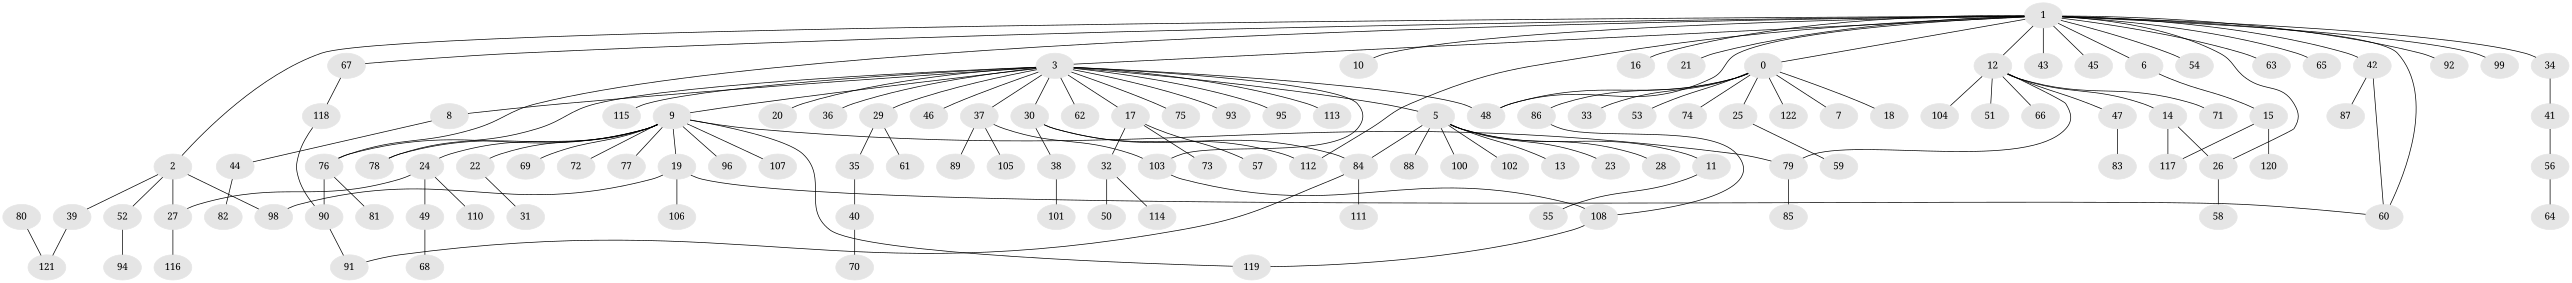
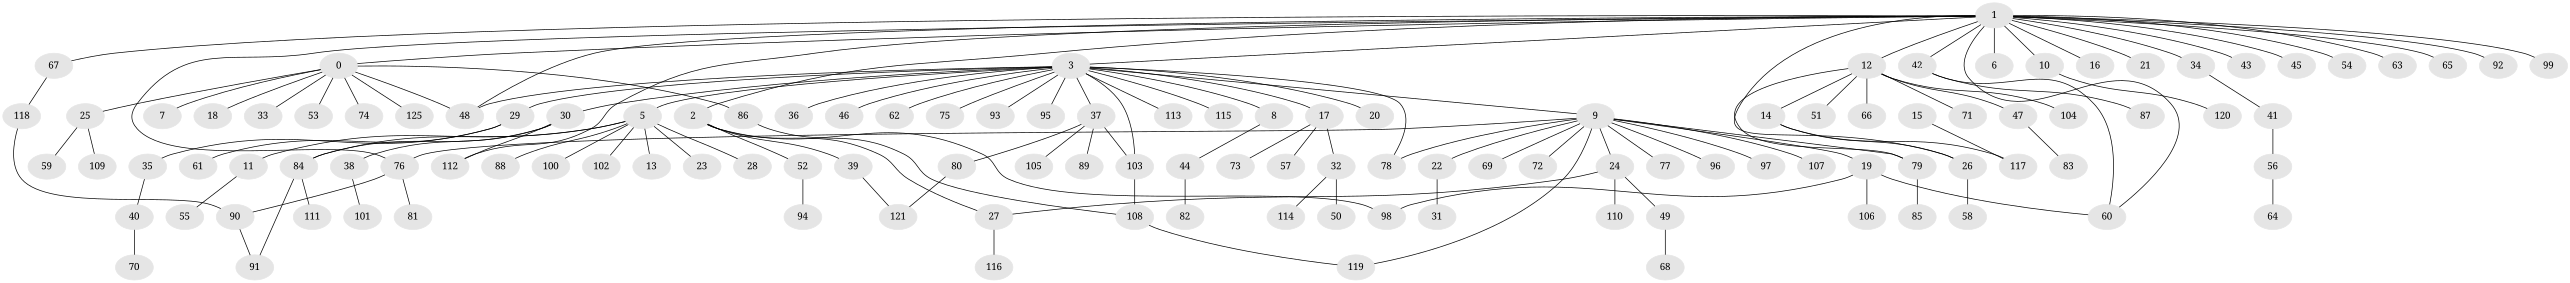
(2206, 91) -> none
(1788, 116) -> (414, 116)
(2269, 136) -> (2133, 92)
none -> (1028, 144)
none -> (97, 167)
none -> (1766, 167)
